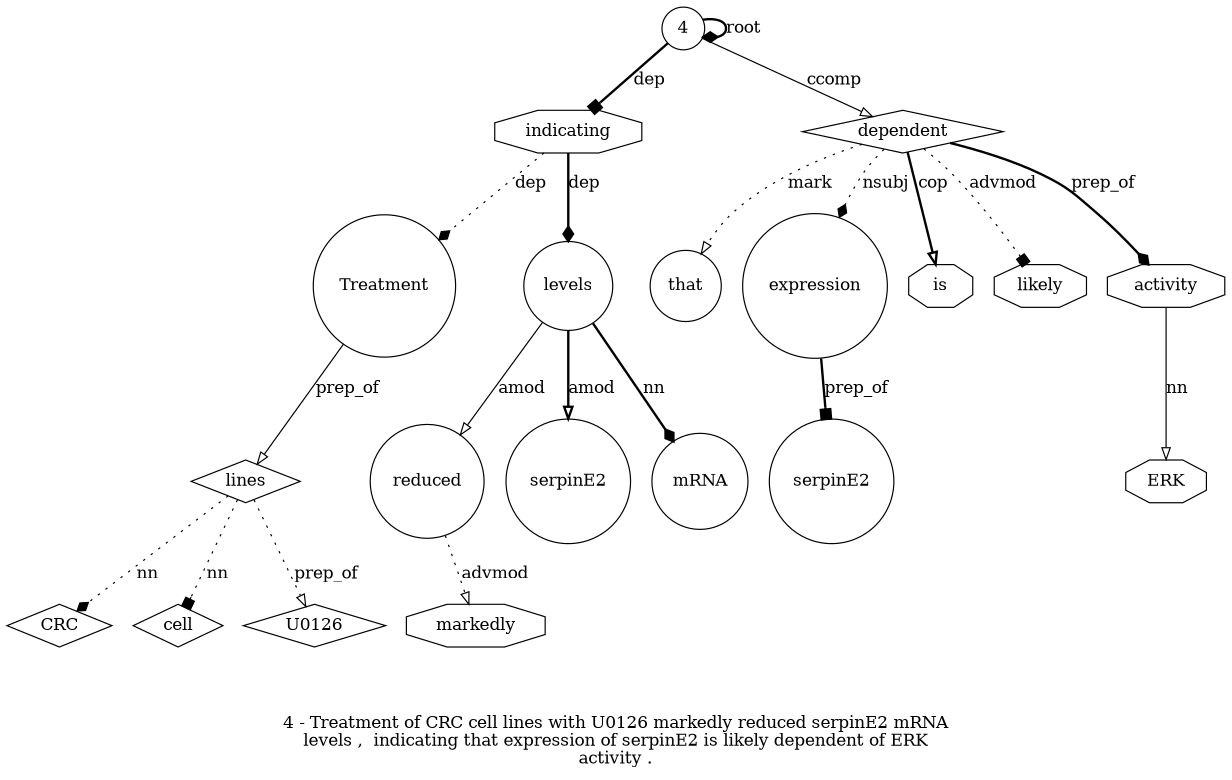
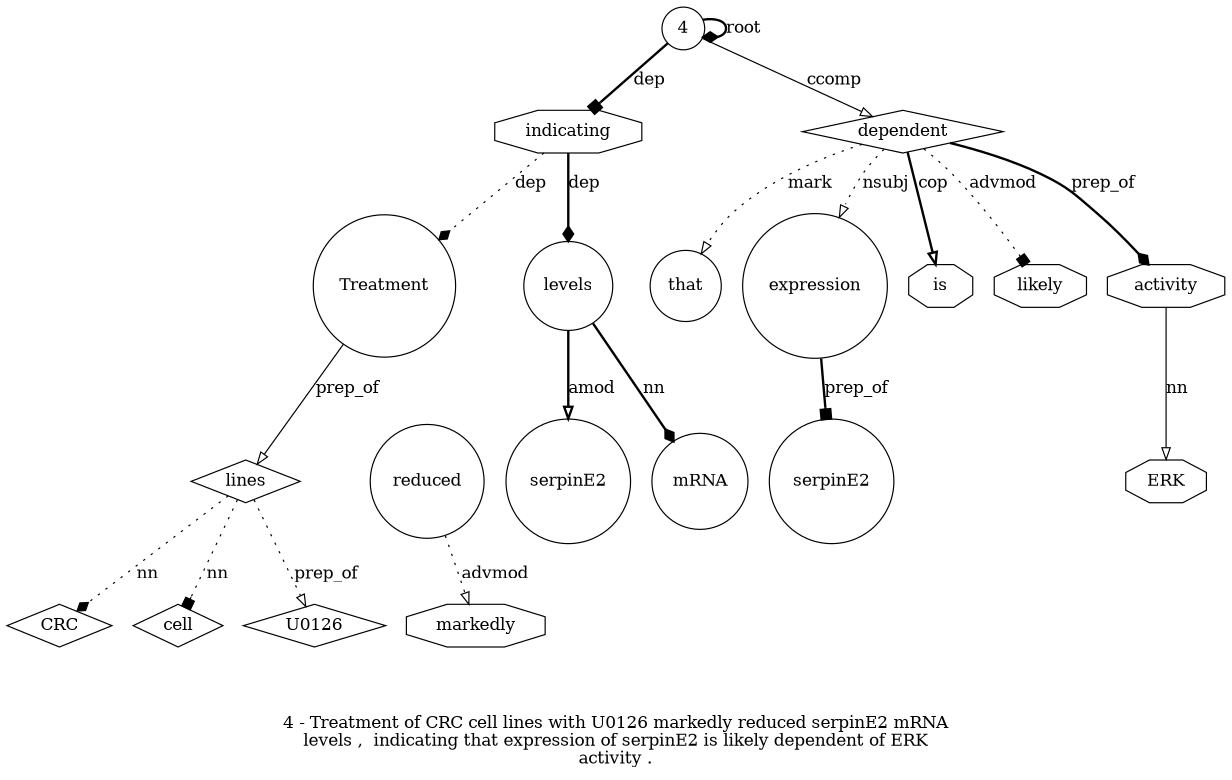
(862, 175) -> (862, 175)
(505, 374) -> none
